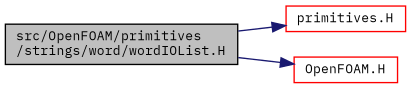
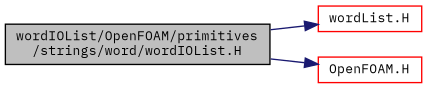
(346, 19) -> (370, 19)
(122, 44) -> (138, 44)
